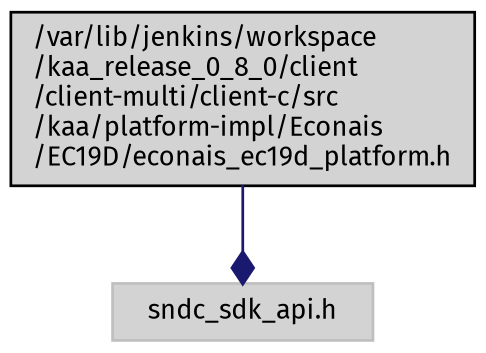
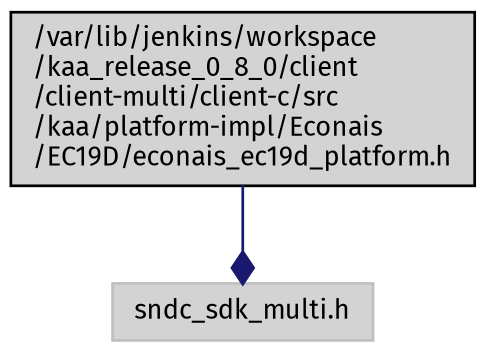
(243, 312) -> (243, 312)
